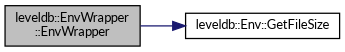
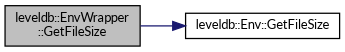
(73, 26) -> (73, 26)
